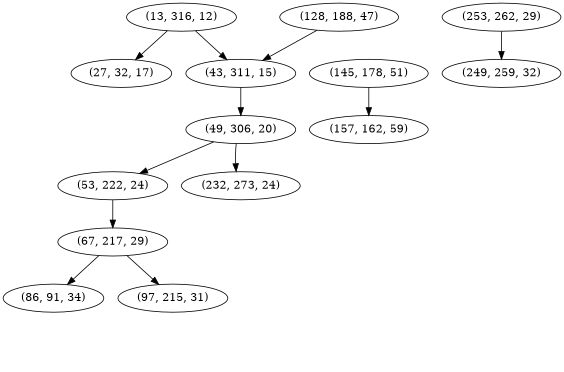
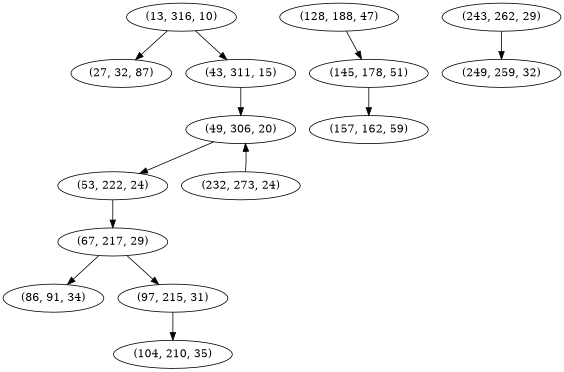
(181, 17) -> (181, 17)
(502, 17) -> (502, 17)
(293, 43) -> (352, 42)
(121, 73) -> (121, 73)
(236, 154) -> (246, 161)
none -> (173, 354)
